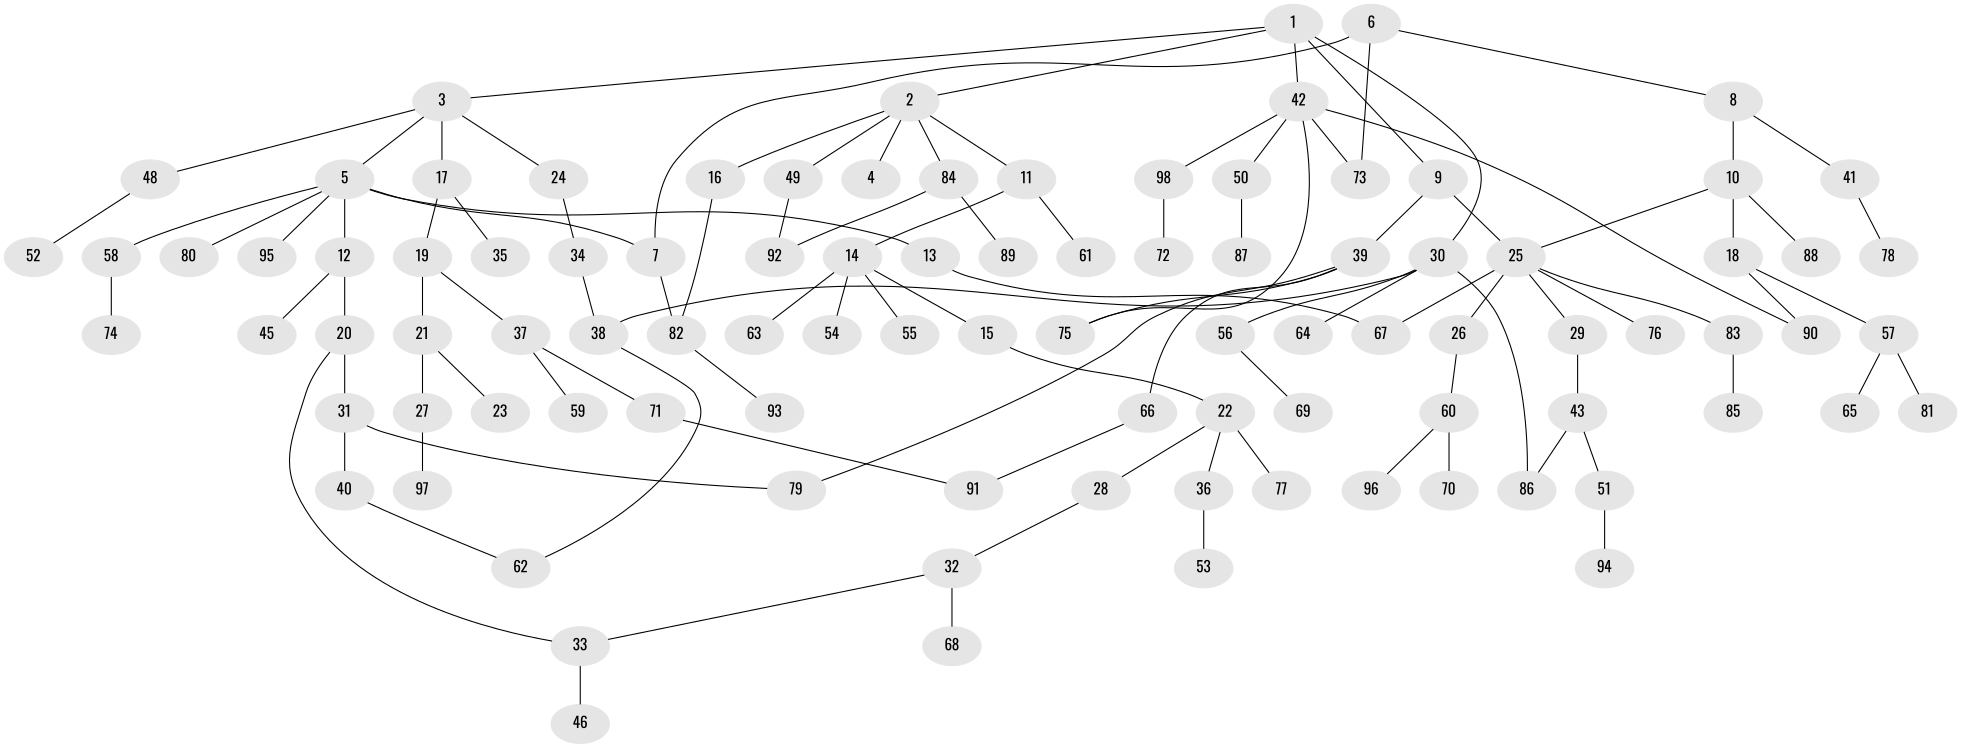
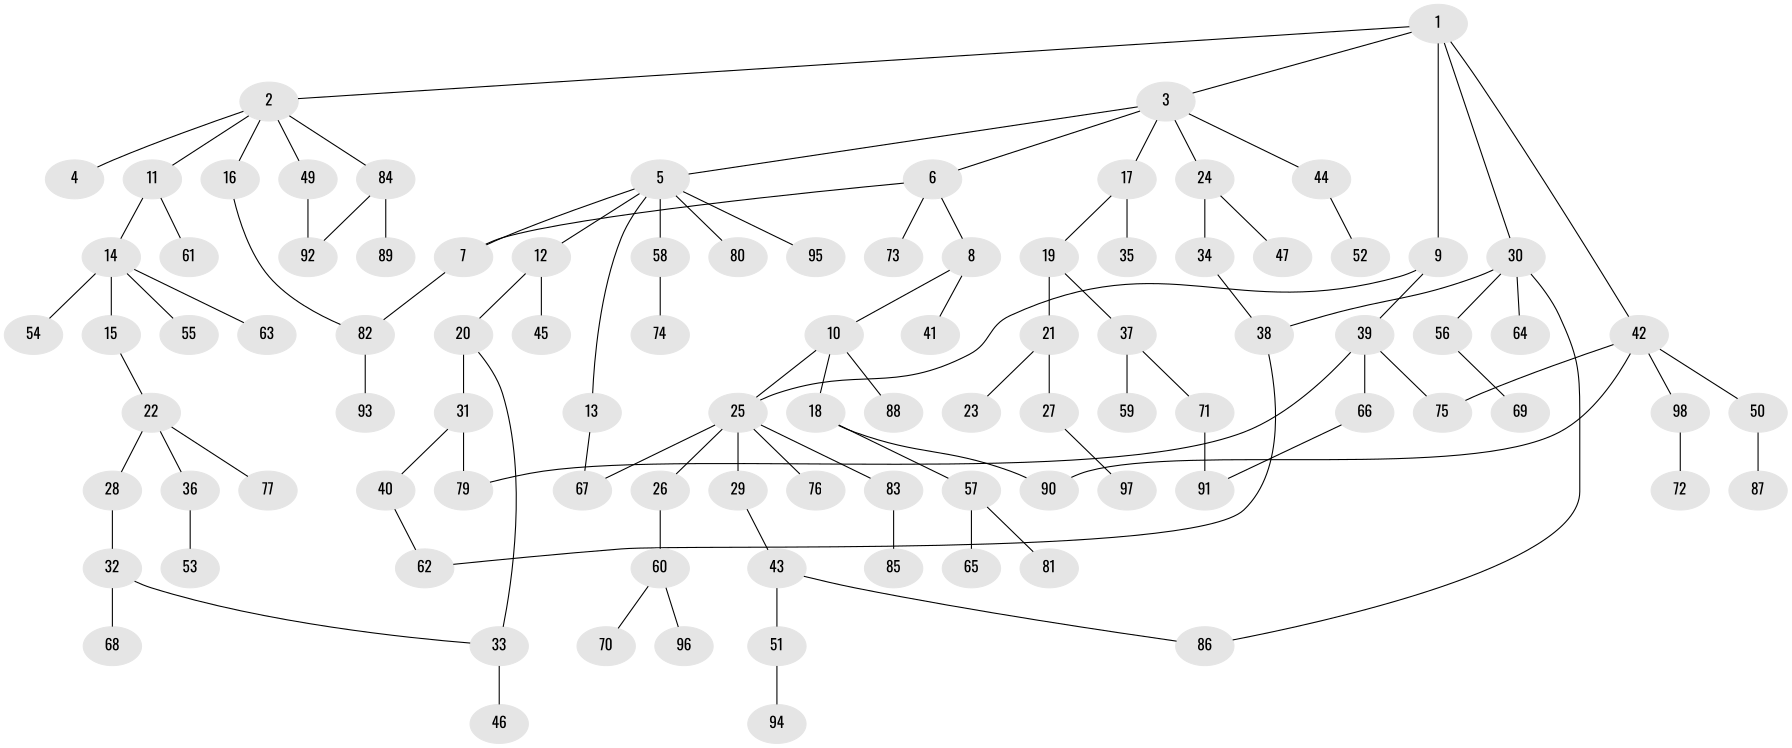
none -> (1049, 141)
(1330, 141) -> none
(150, 179) -> (1322, 179)
none -> (1283, 257)
(1889, 257) -> none
